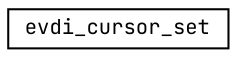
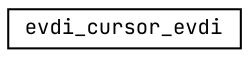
(118, 29) -> (125, 29)
